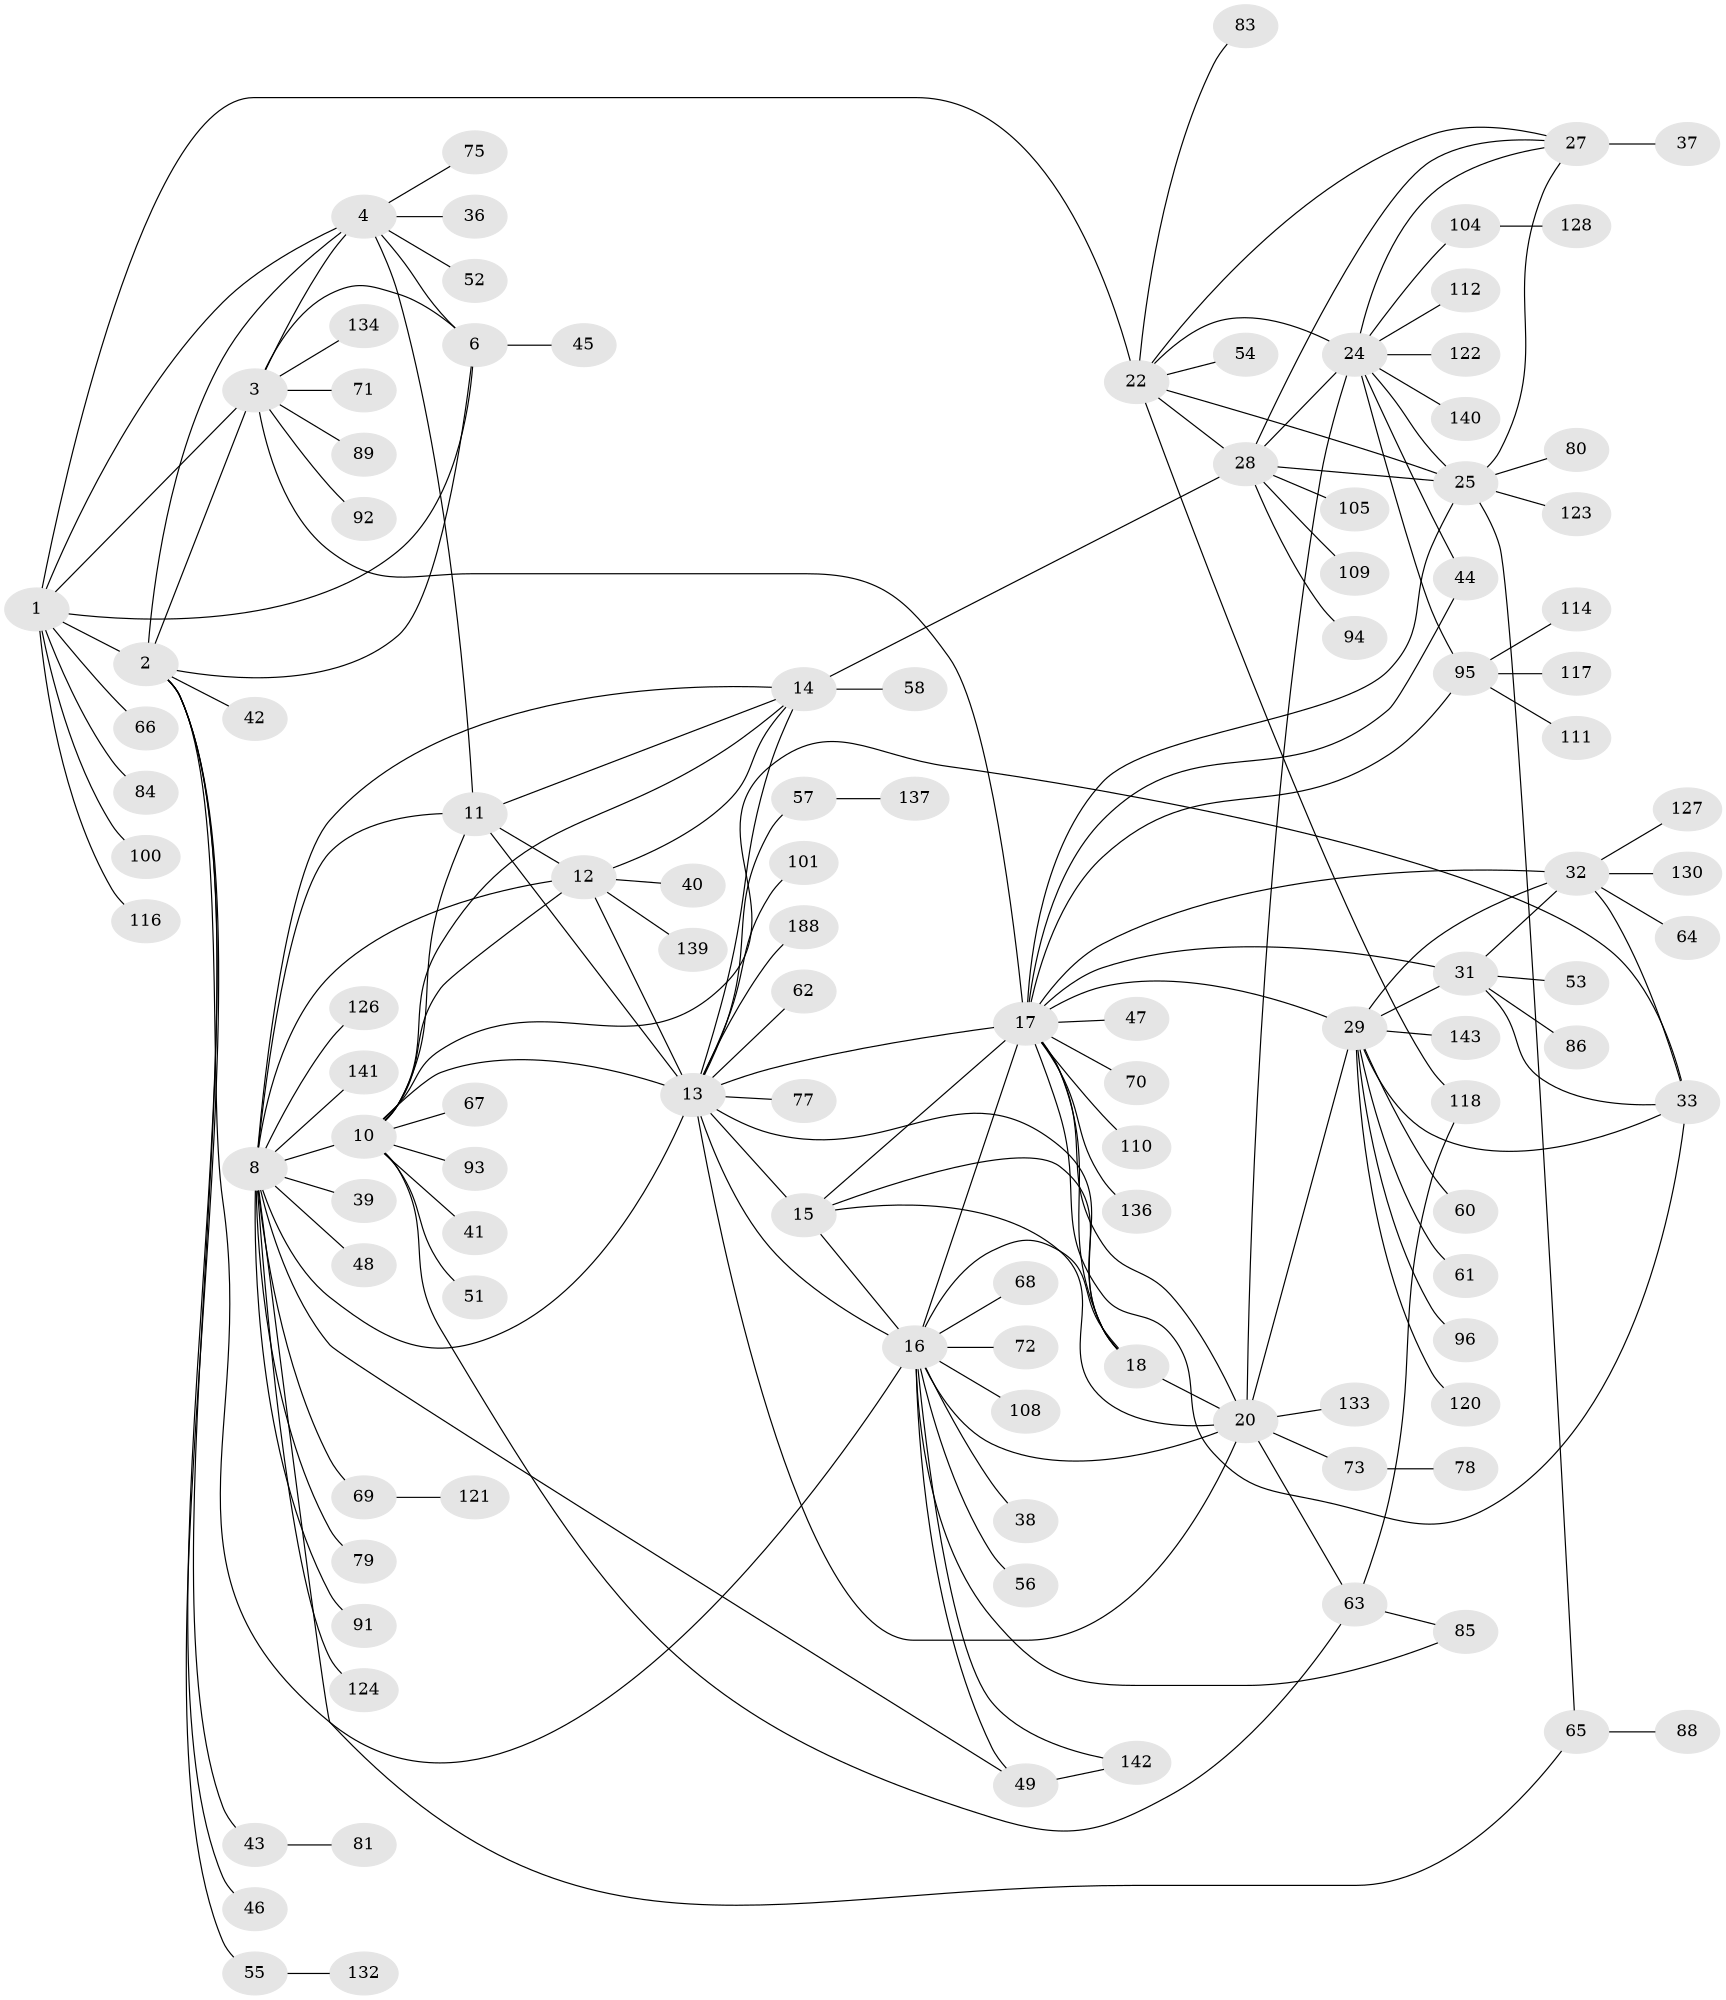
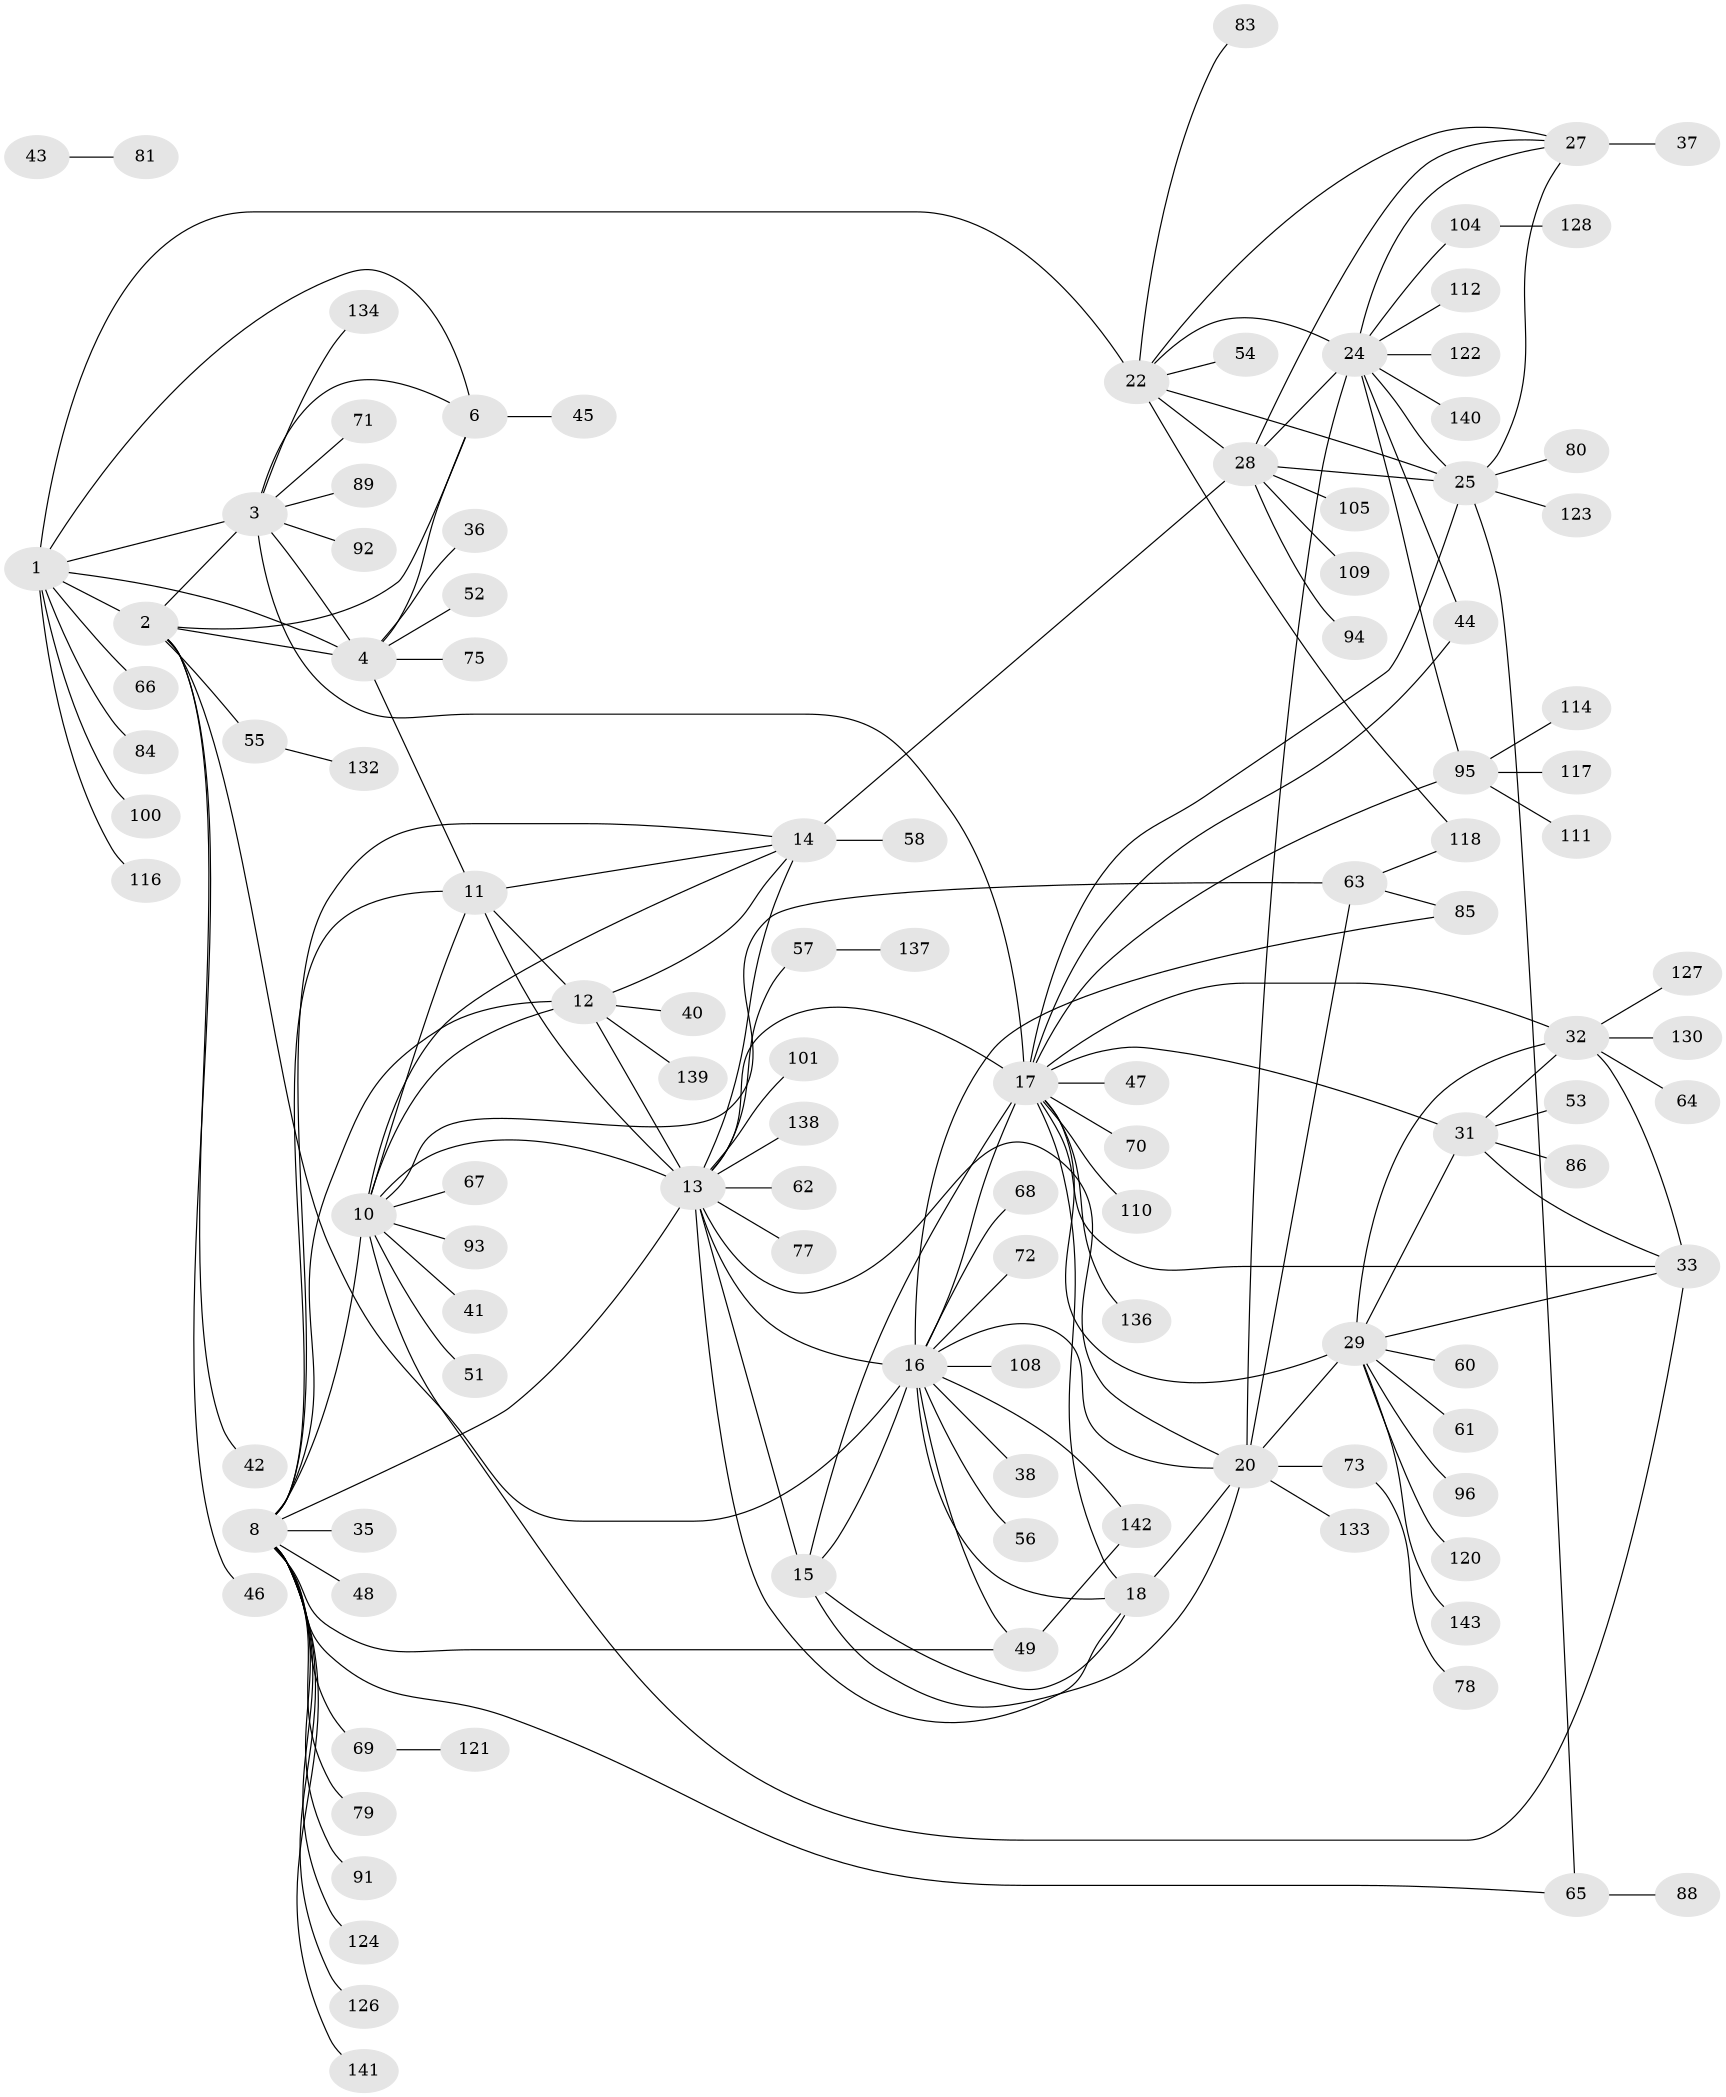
(804, 927) -> (804, 1124)
(364, 1201) -> (364, 1531)
(1102, 1242) -> none
(206, 1253) -> none
